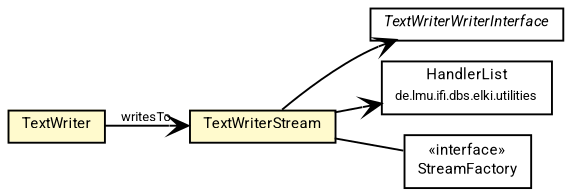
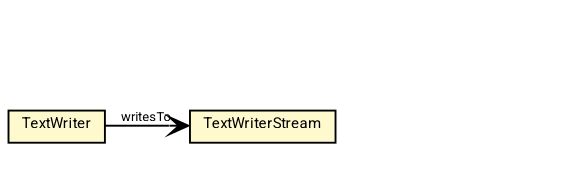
(467, 24) -> none
(467, 88) -> none
(467, 162) -> none
